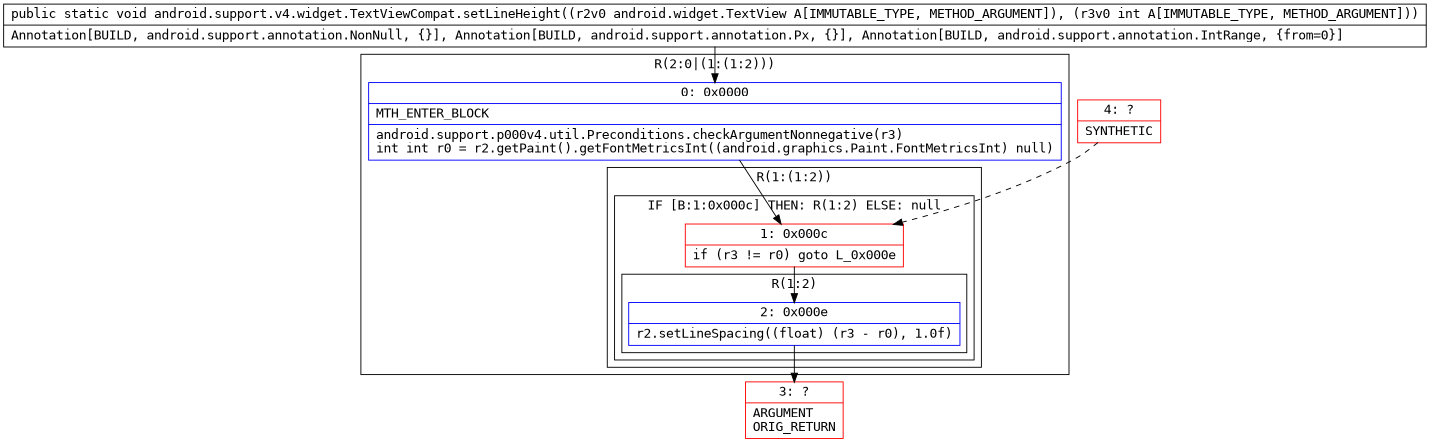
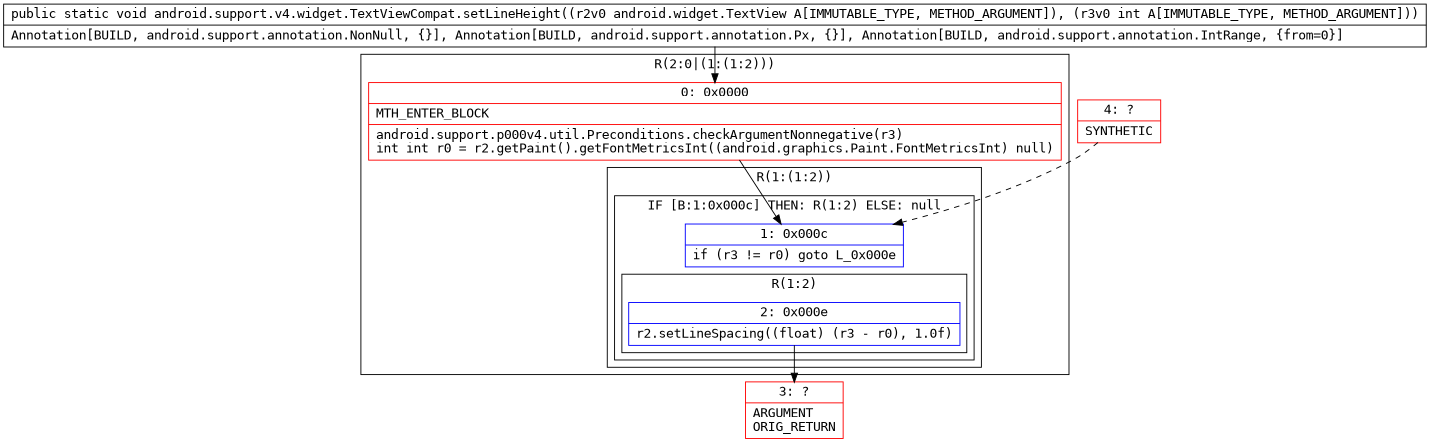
(715, 121) -> (715, 121)
(794, 245) -> (794, 245)
(794, 280) -> none
